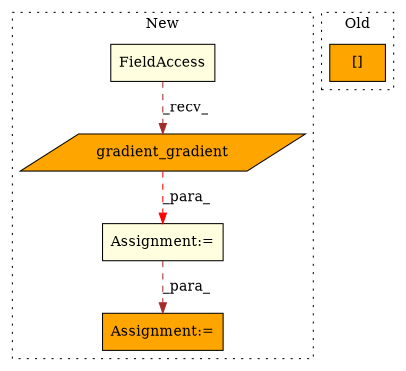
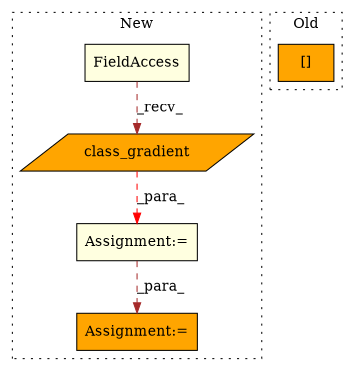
(163, 153) -> (137, 153)
